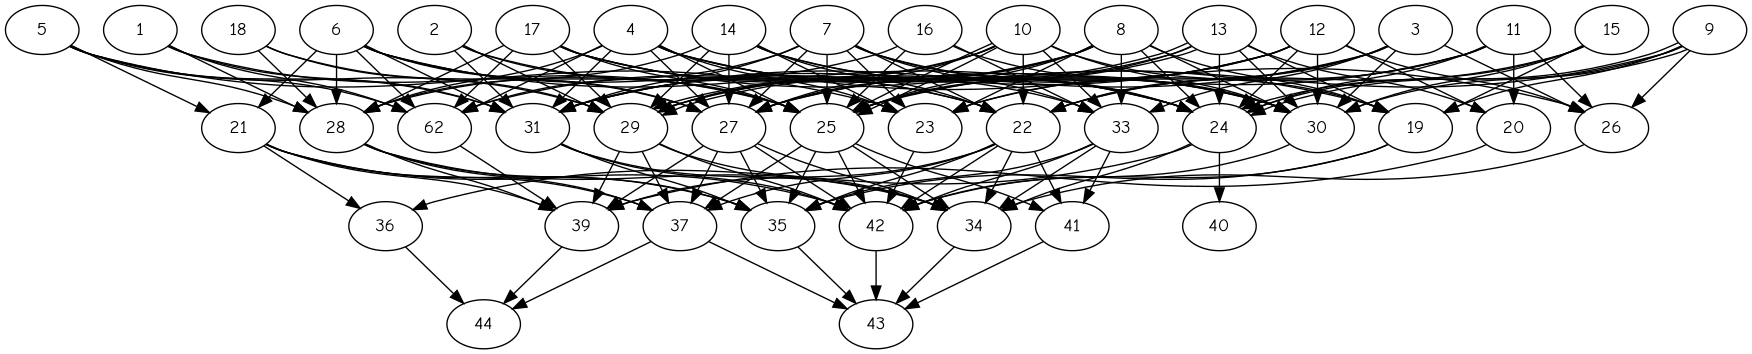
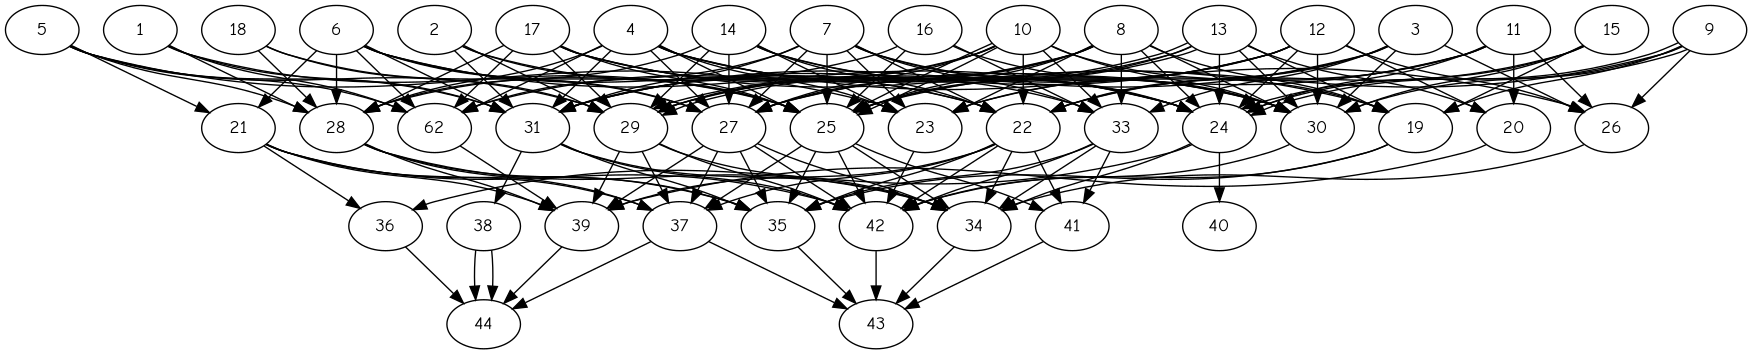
none -> (484, 226)
